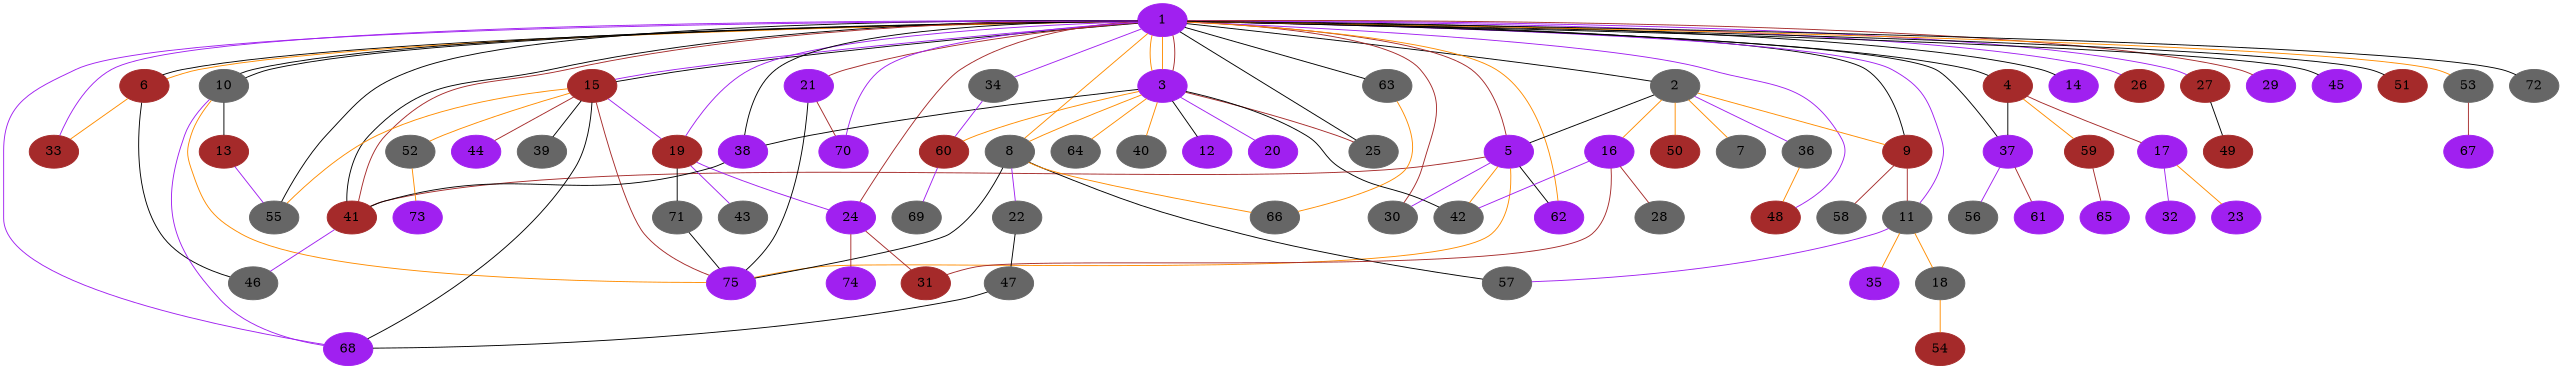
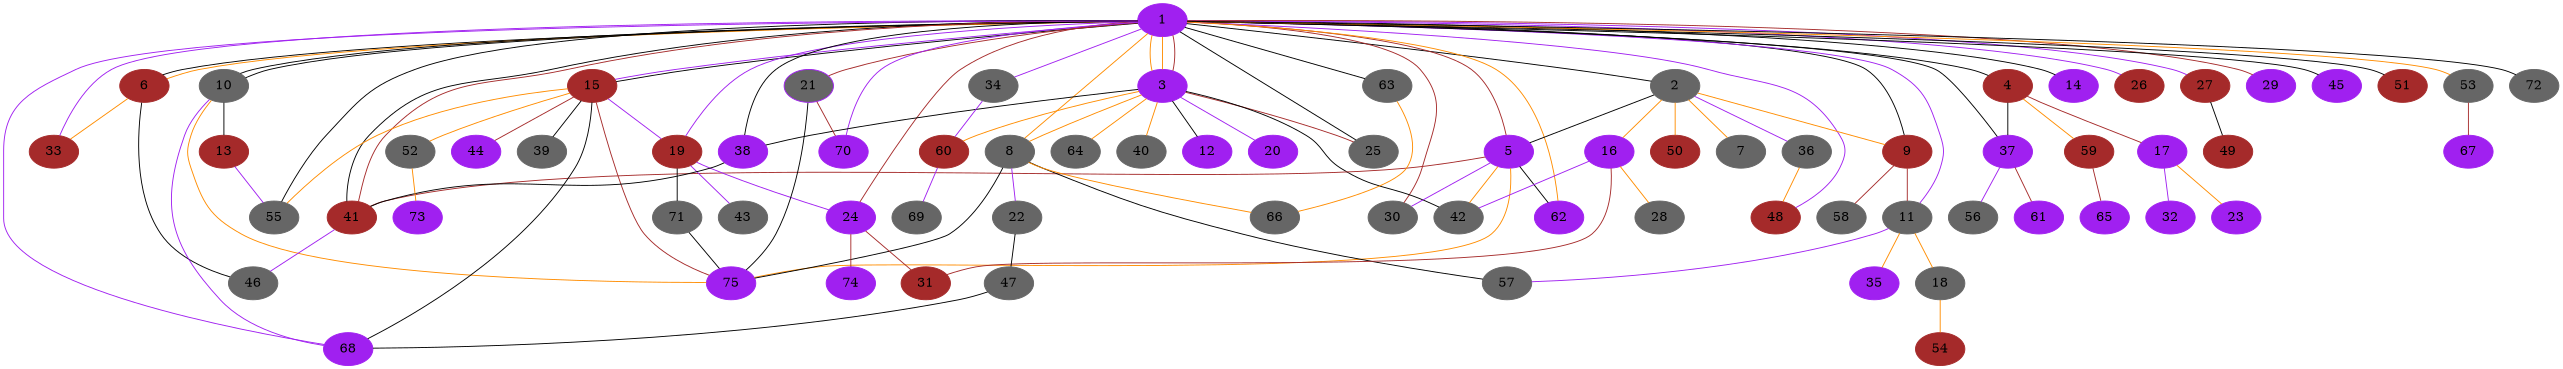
(809, 86) -> (809, 86)
(1635, 185) -> (1635, 185)
